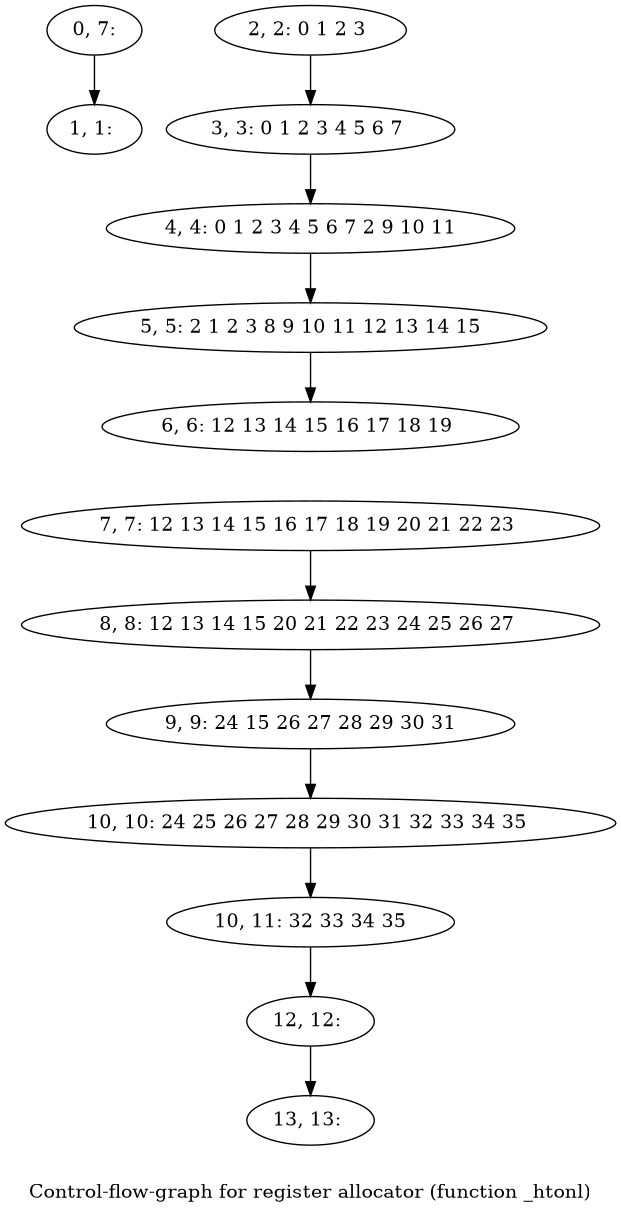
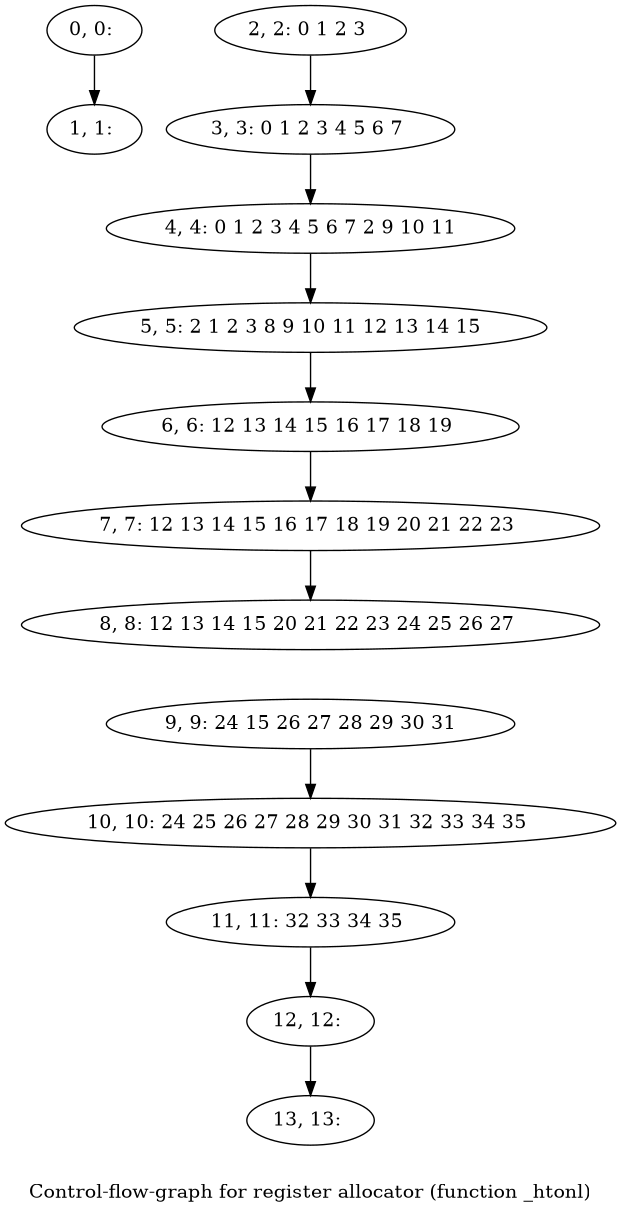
(94, 30) -> (94, 30)
none -> (311, 469)
(311, 668) -> none
(311, 922) -> (311, 922)
